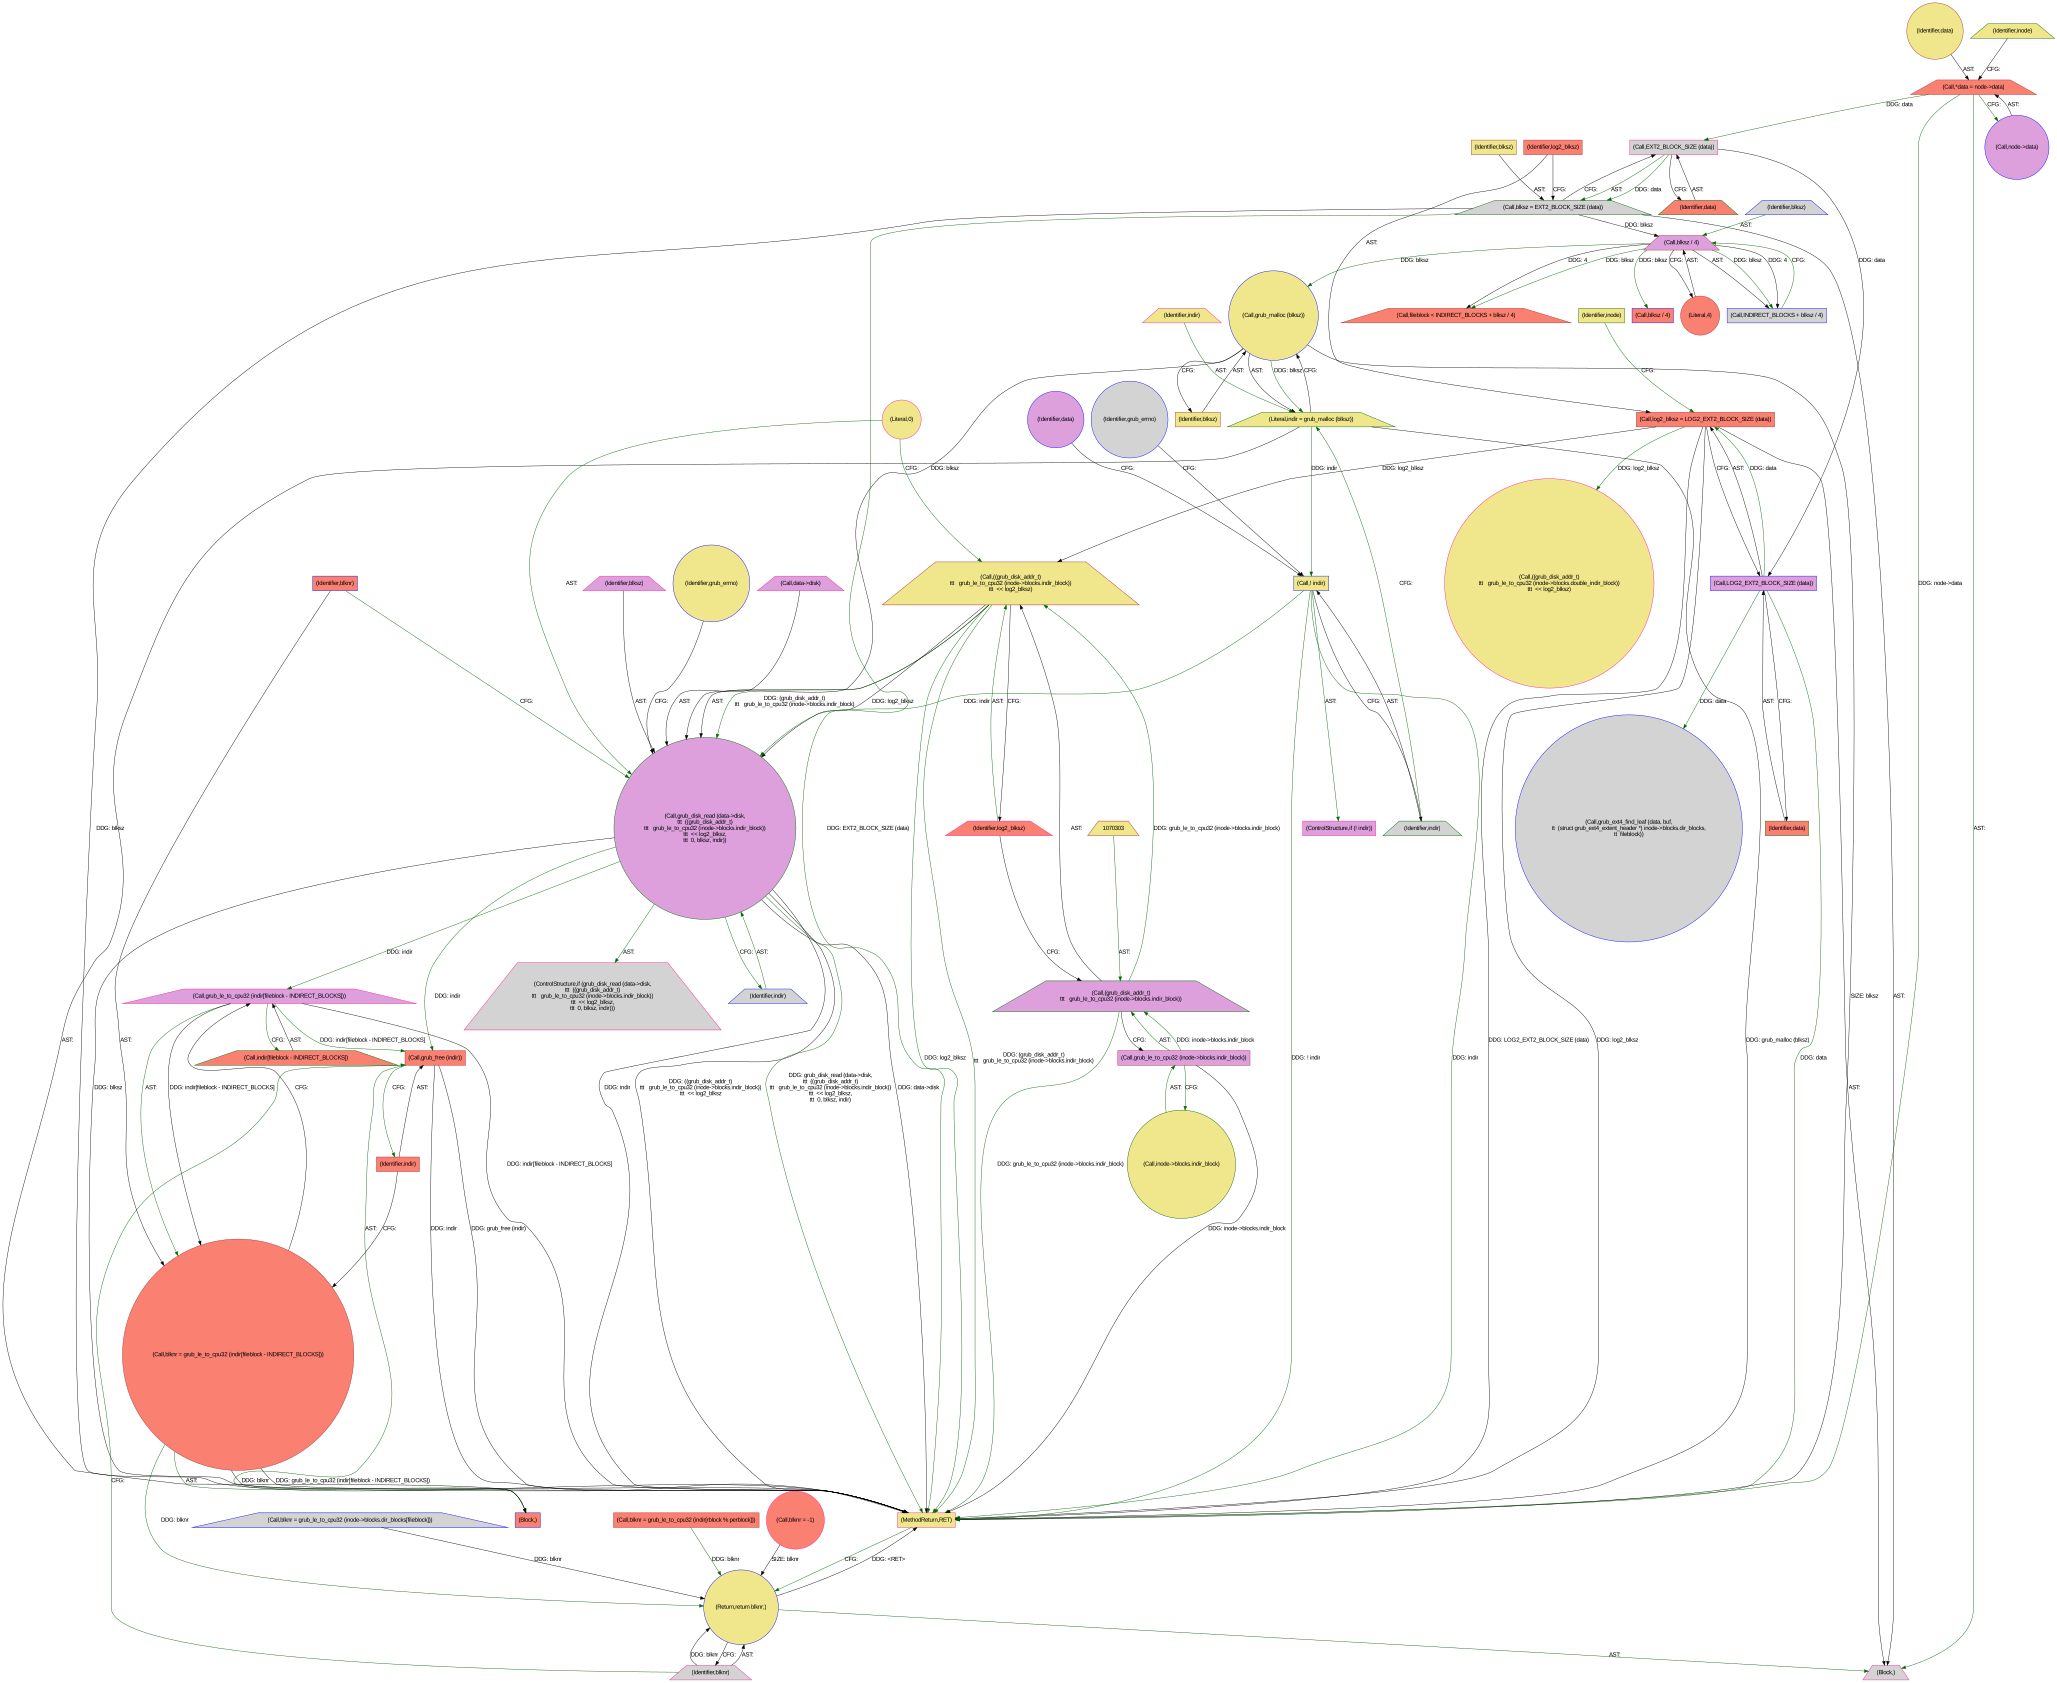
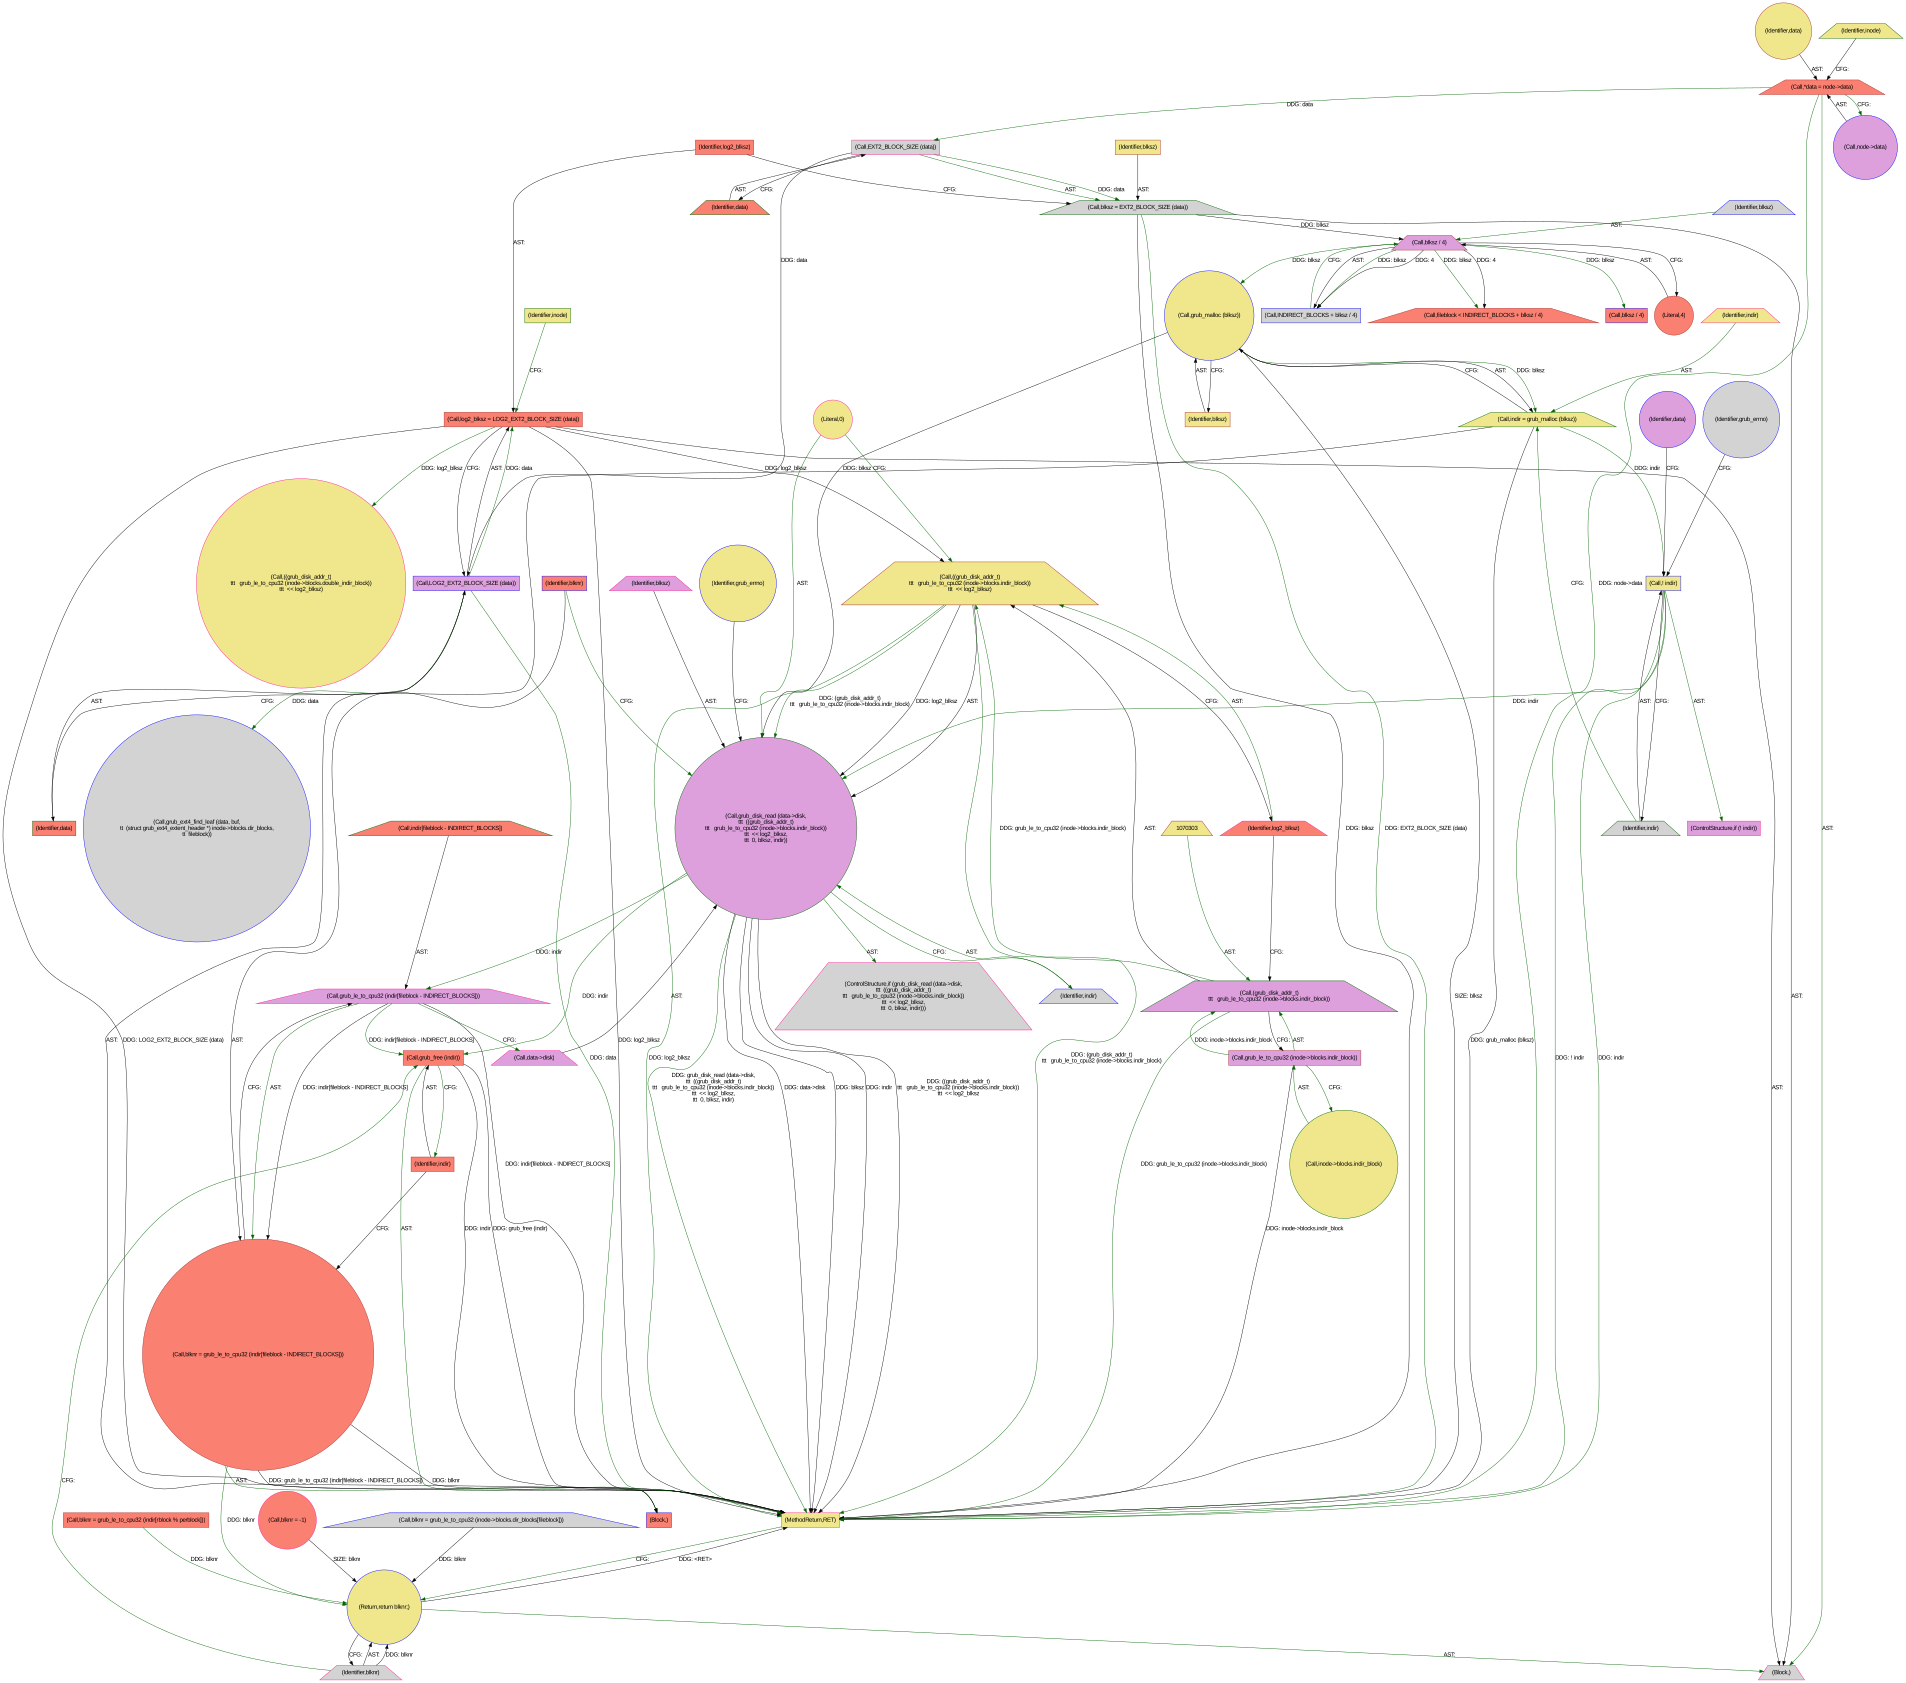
(1606, 176) -> none
(1311, 420) -> (1537, 420)
(266, 1027) -> (467, 1026)
